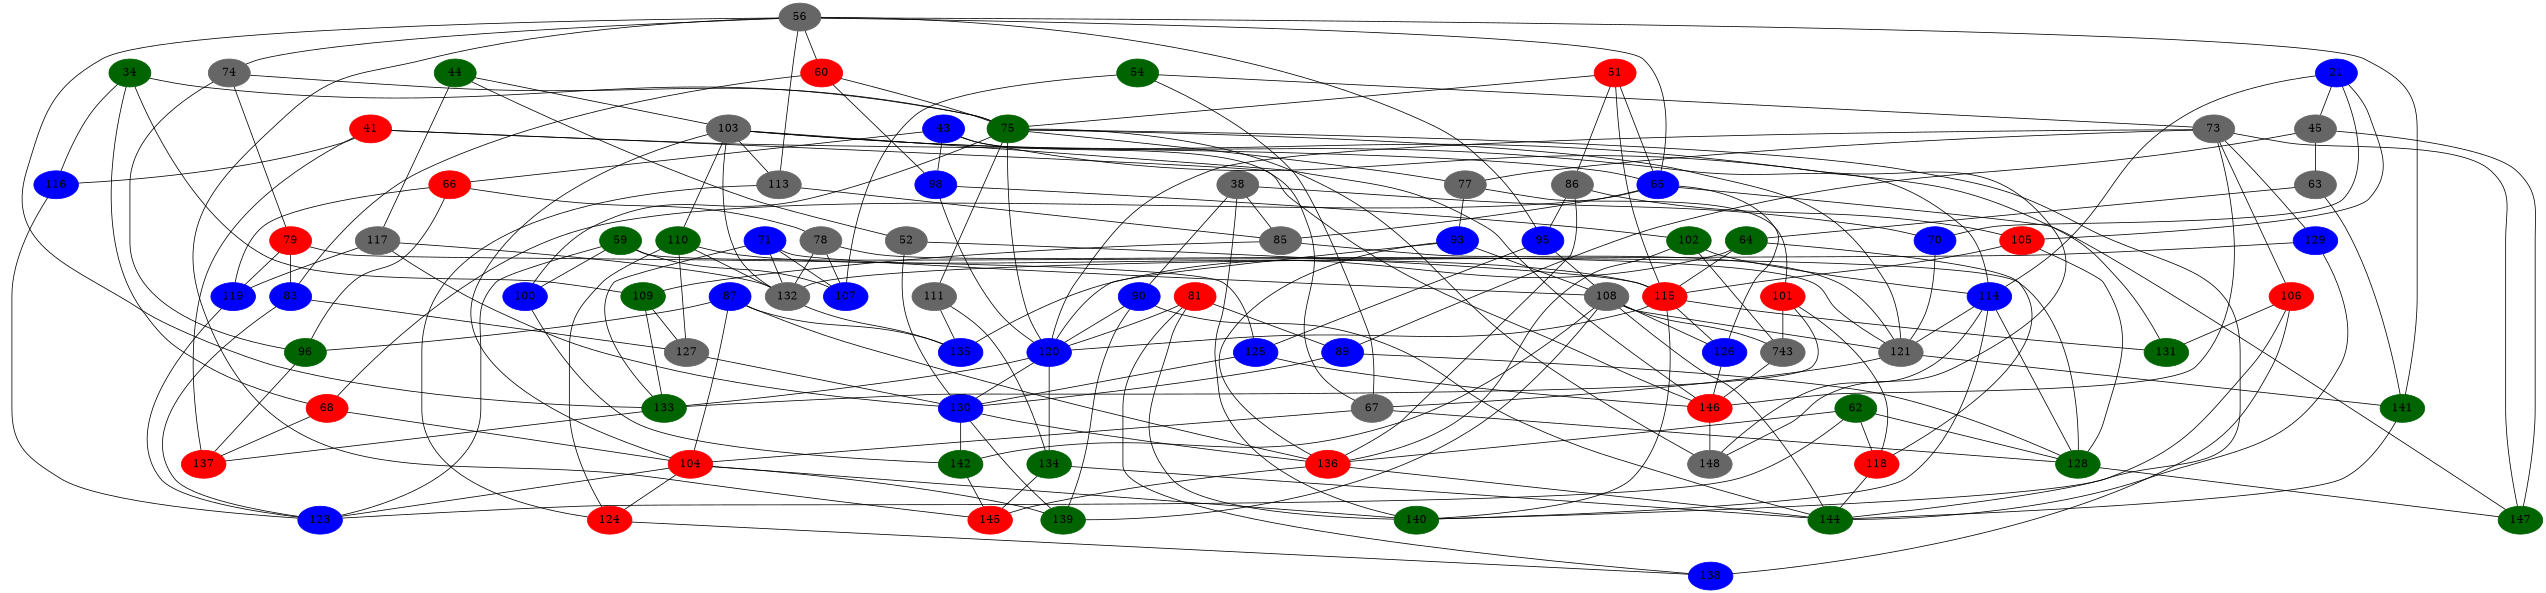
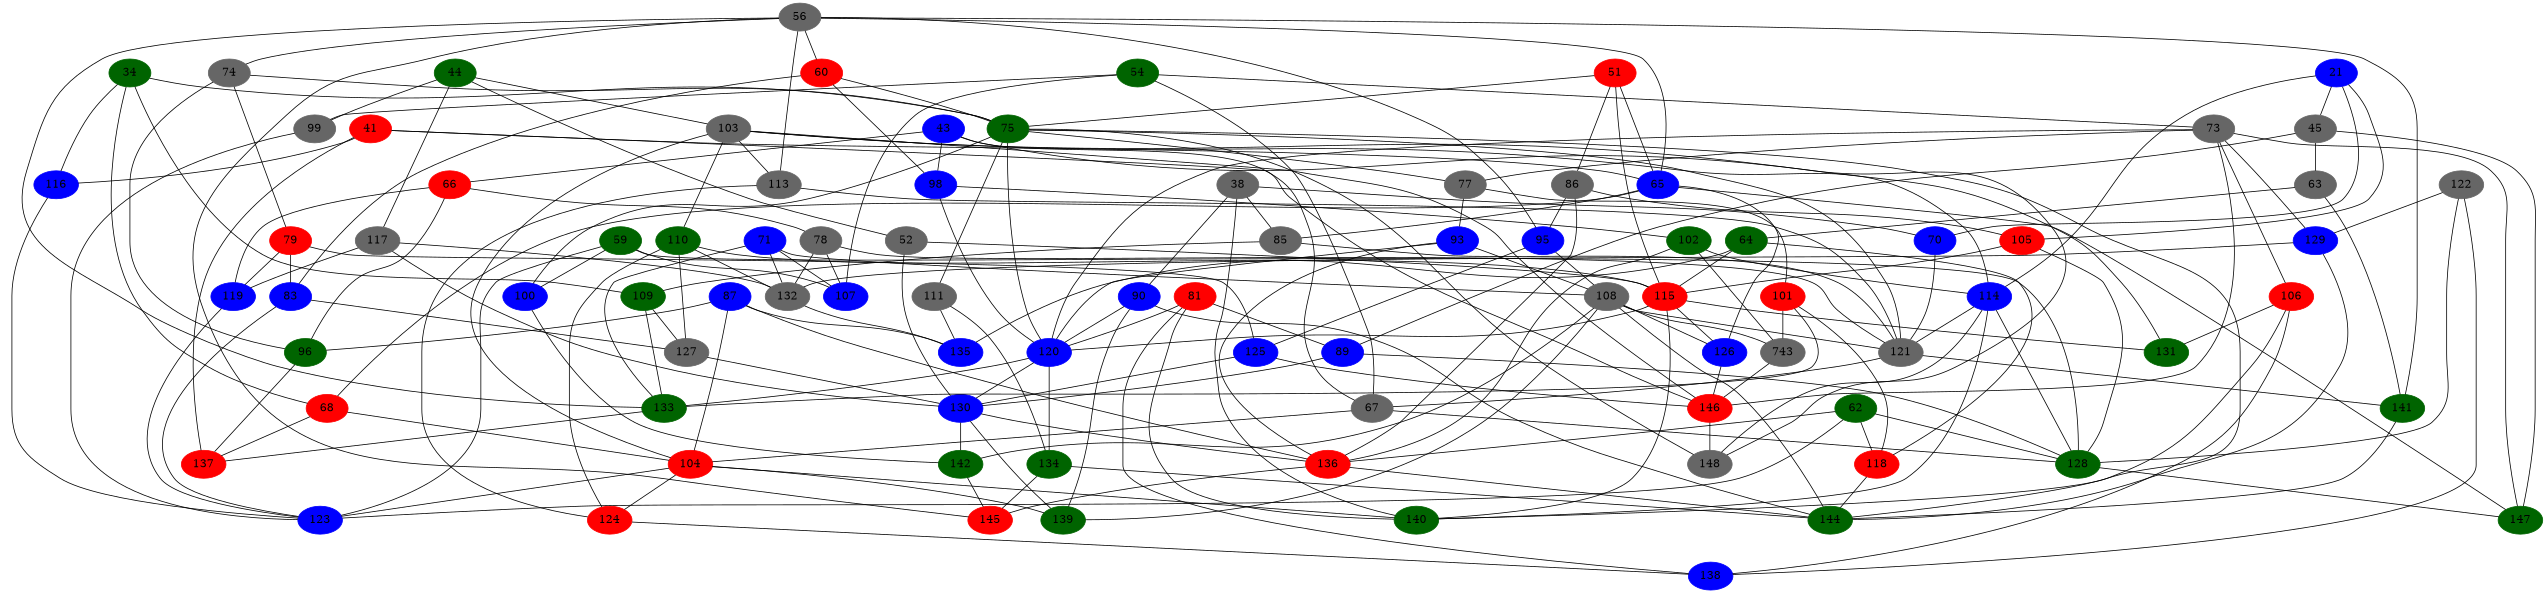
none -> (315, 129)
none -> (2461, 185)
(1030, 213) -> (1604, 211)
(727, 223) -> none
